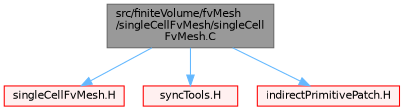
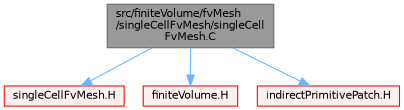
(190, 96) -> (190, 96)
